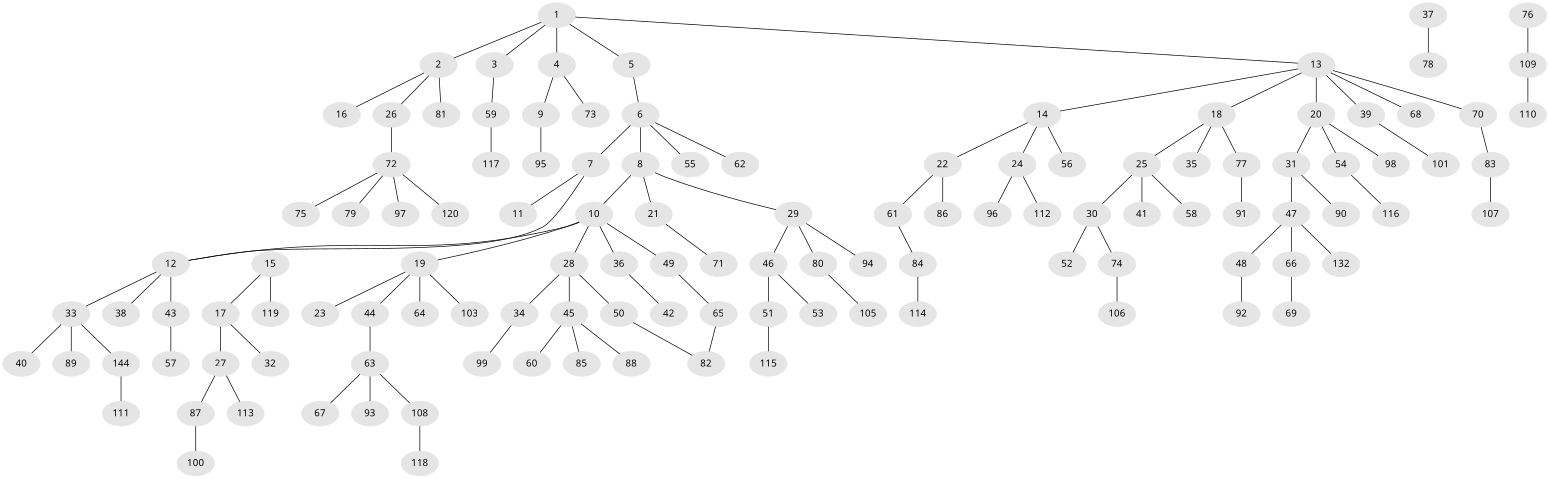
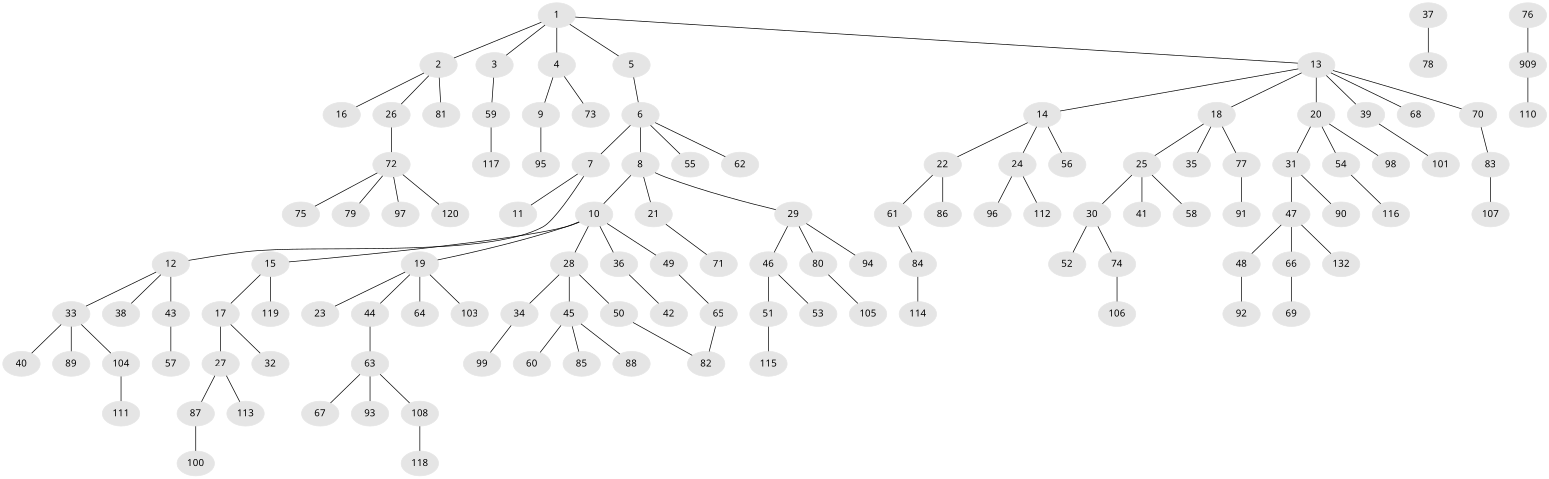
(1528, 65) -> (1528, 65)
(385, 245) -> (384, 253)
(121, 364) -> (121, 364)
